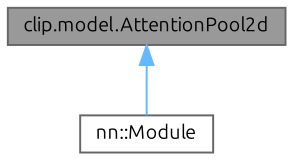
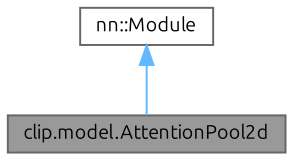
(147, 90) -> (147, 90)
